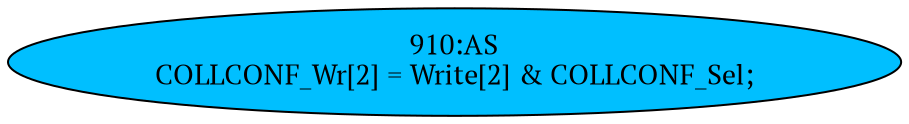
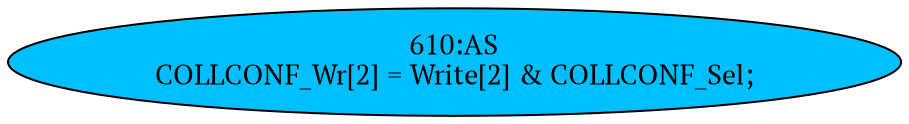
(455, 62) -> (455, 62)
